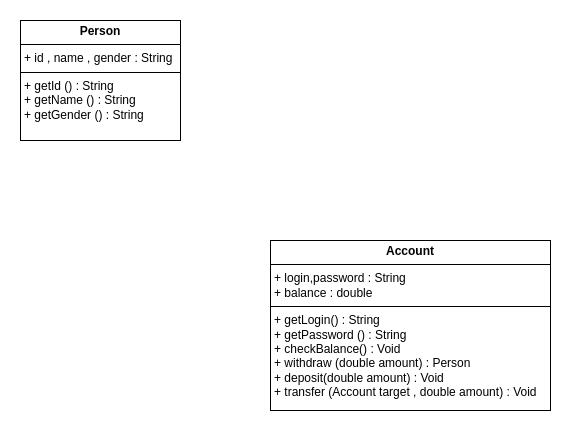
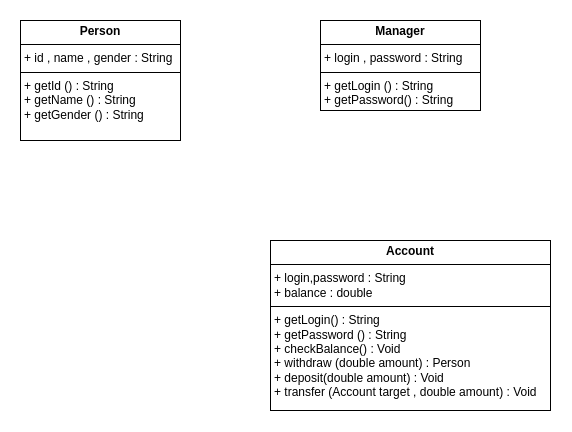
none -> (401, 66)
